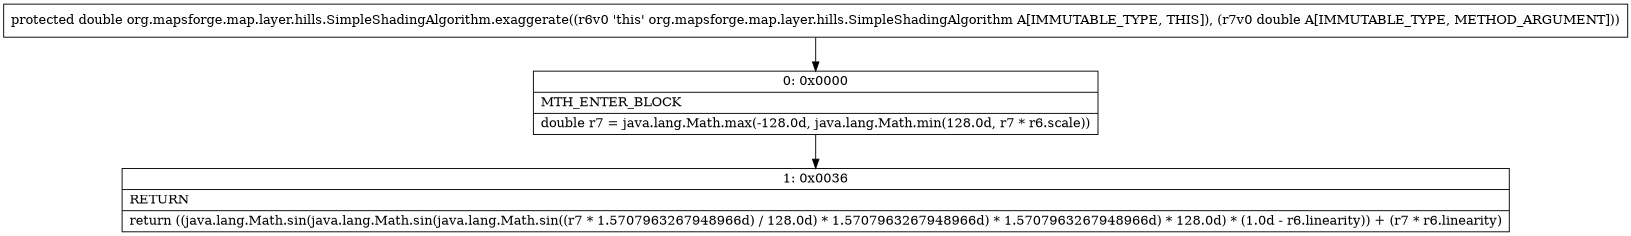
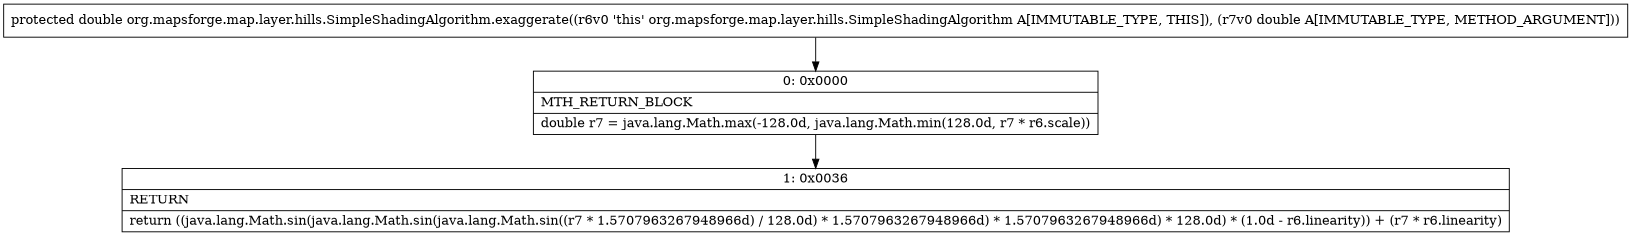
(611, 102) -> (617, 102)
